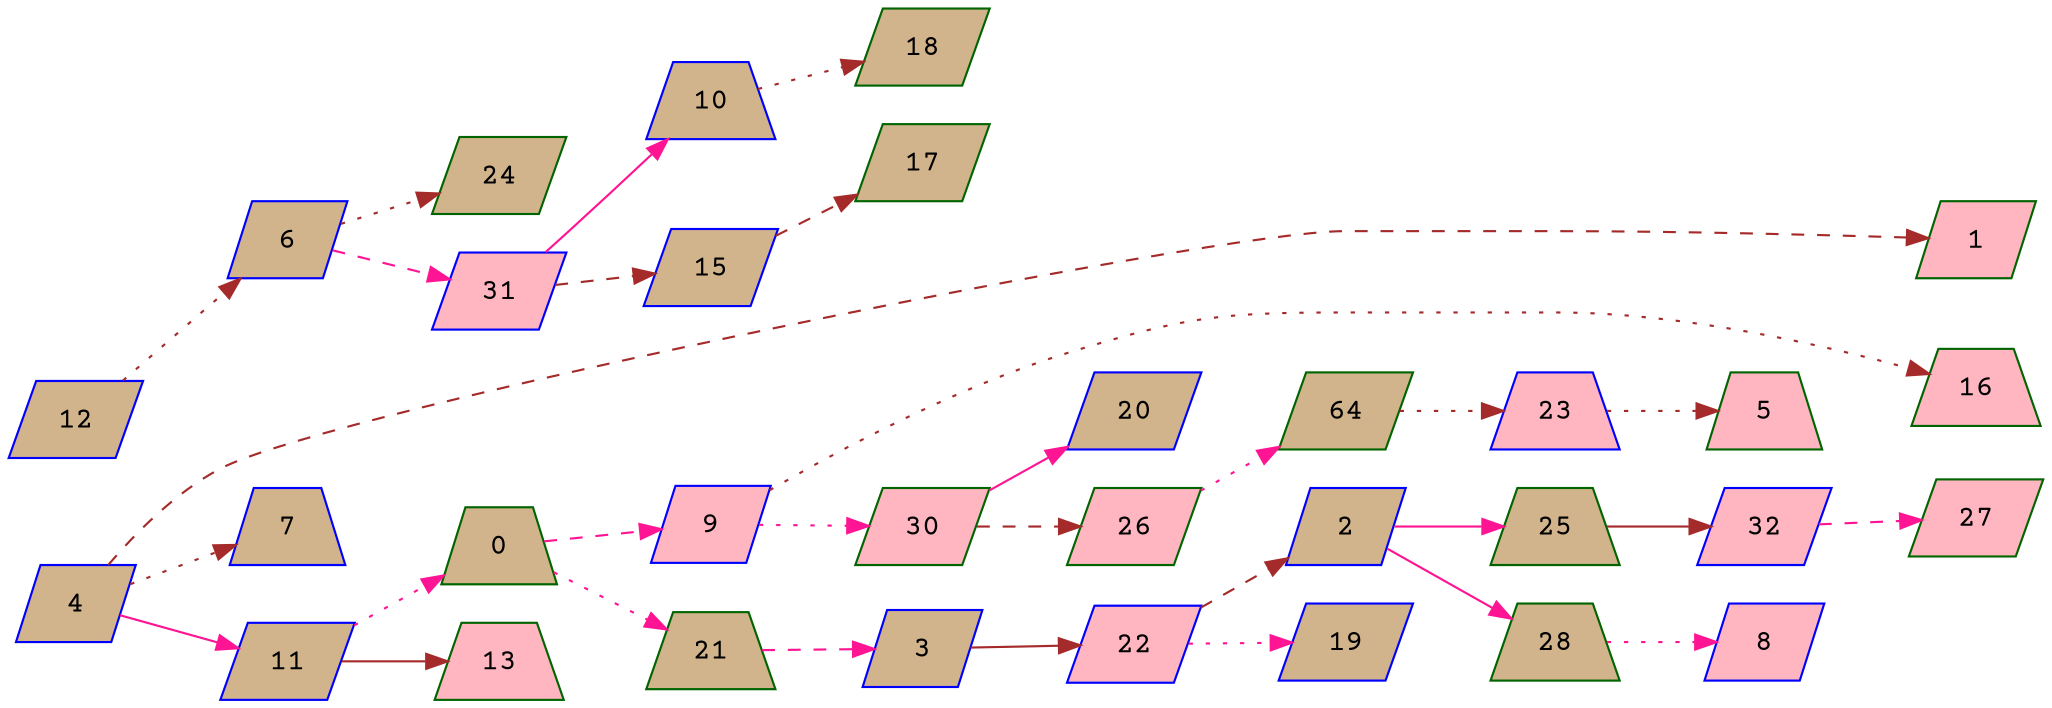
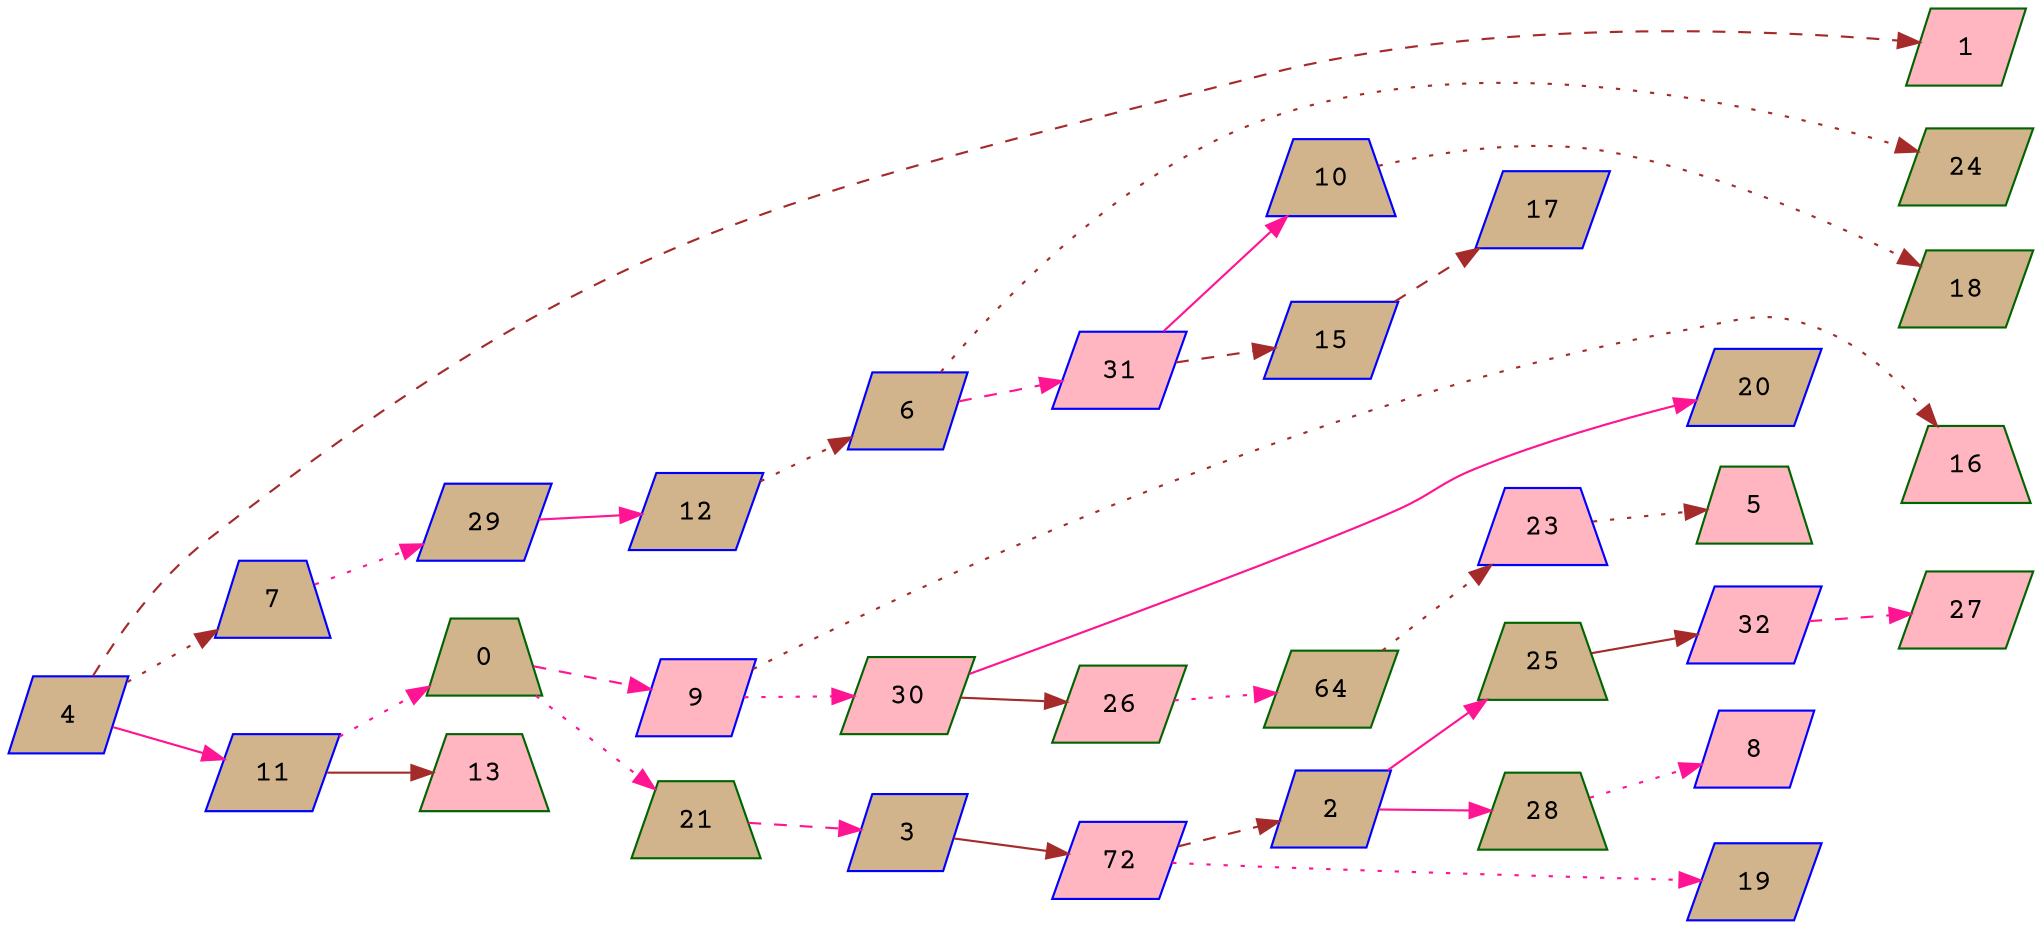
(923, 163) -> (1543, 210)
none -> (484, 522)
(1018, 527) -> (1003, 699)
(1134, 644) -> (1119, 860)
